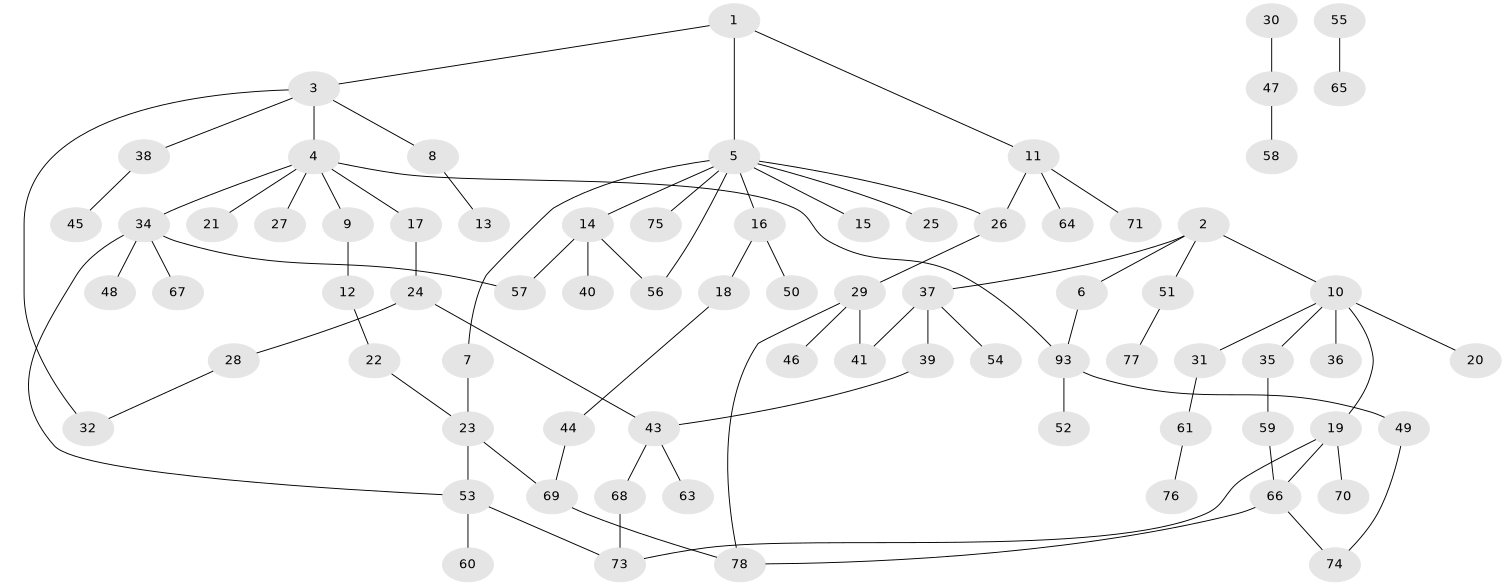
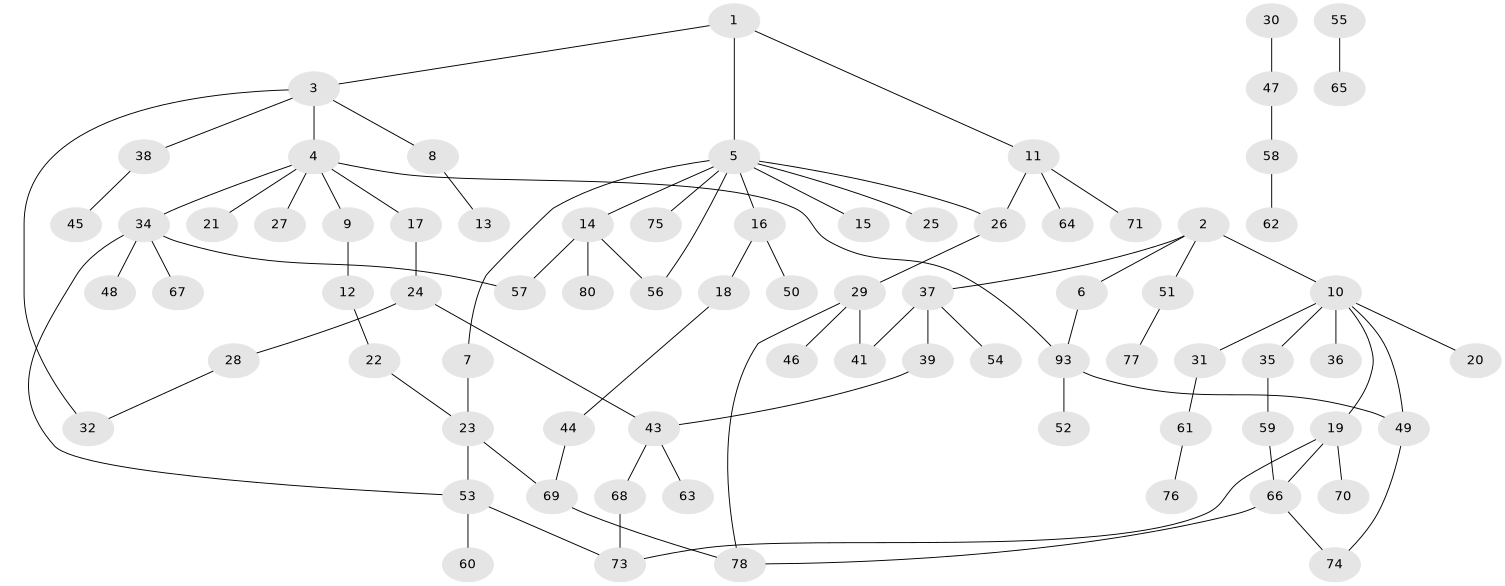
none -> (1272, 225)
(588, 293) -> (588, 293)
none -> (1389, 353)
